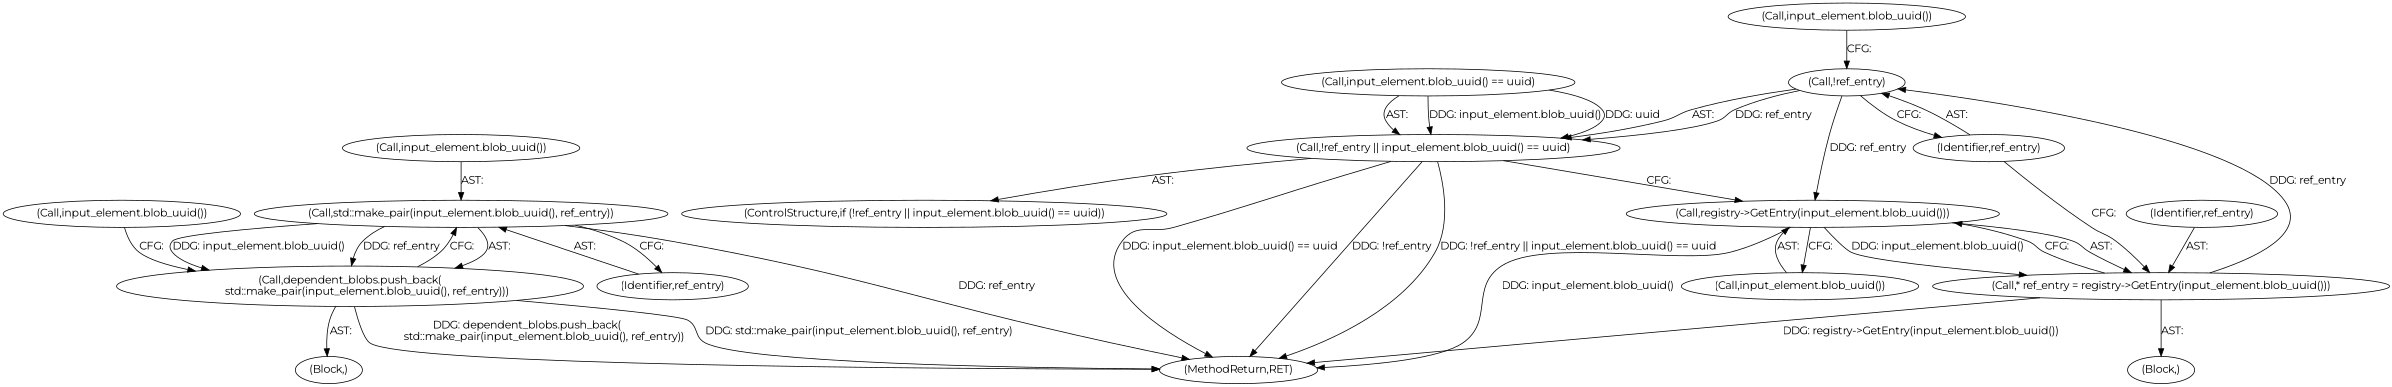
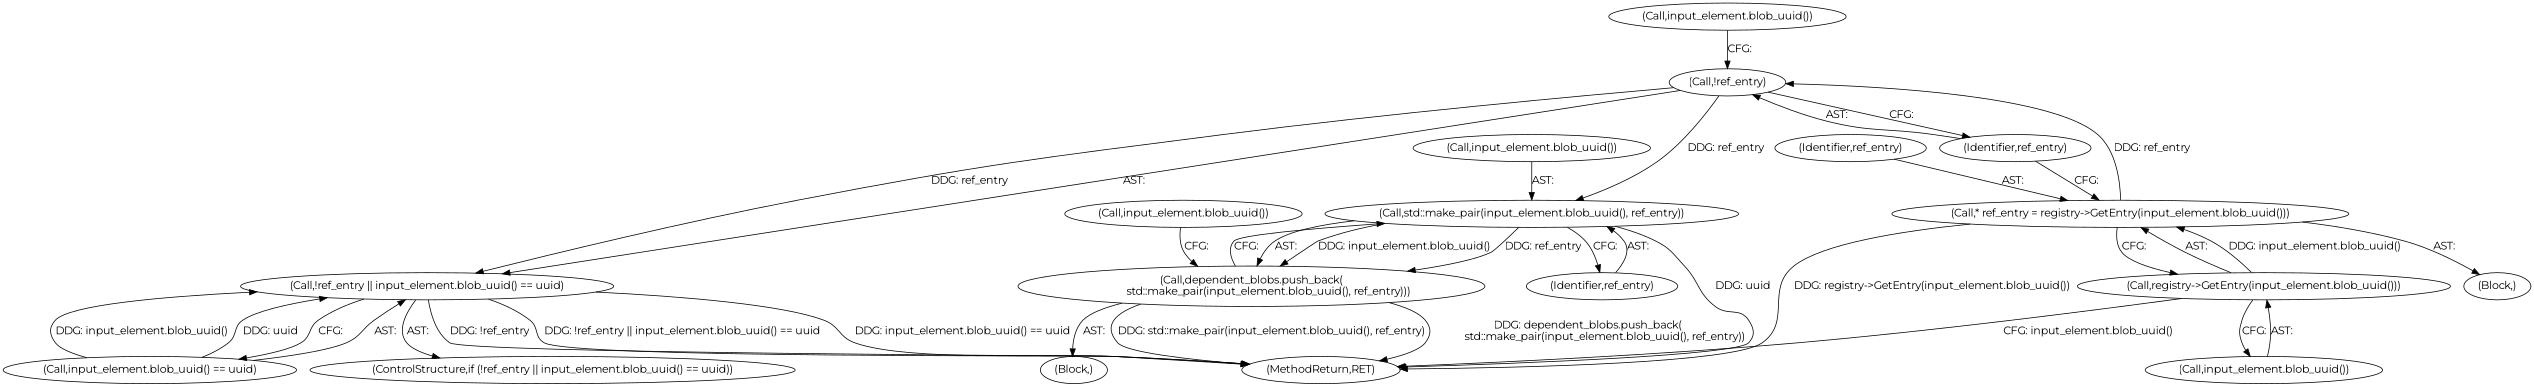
(1827, 144) -> (1660, 159)
(1619, 180) -> (309, 335)
(997, 286) -> (1743, 286)
(1588, 286) -> (2088, 331)
